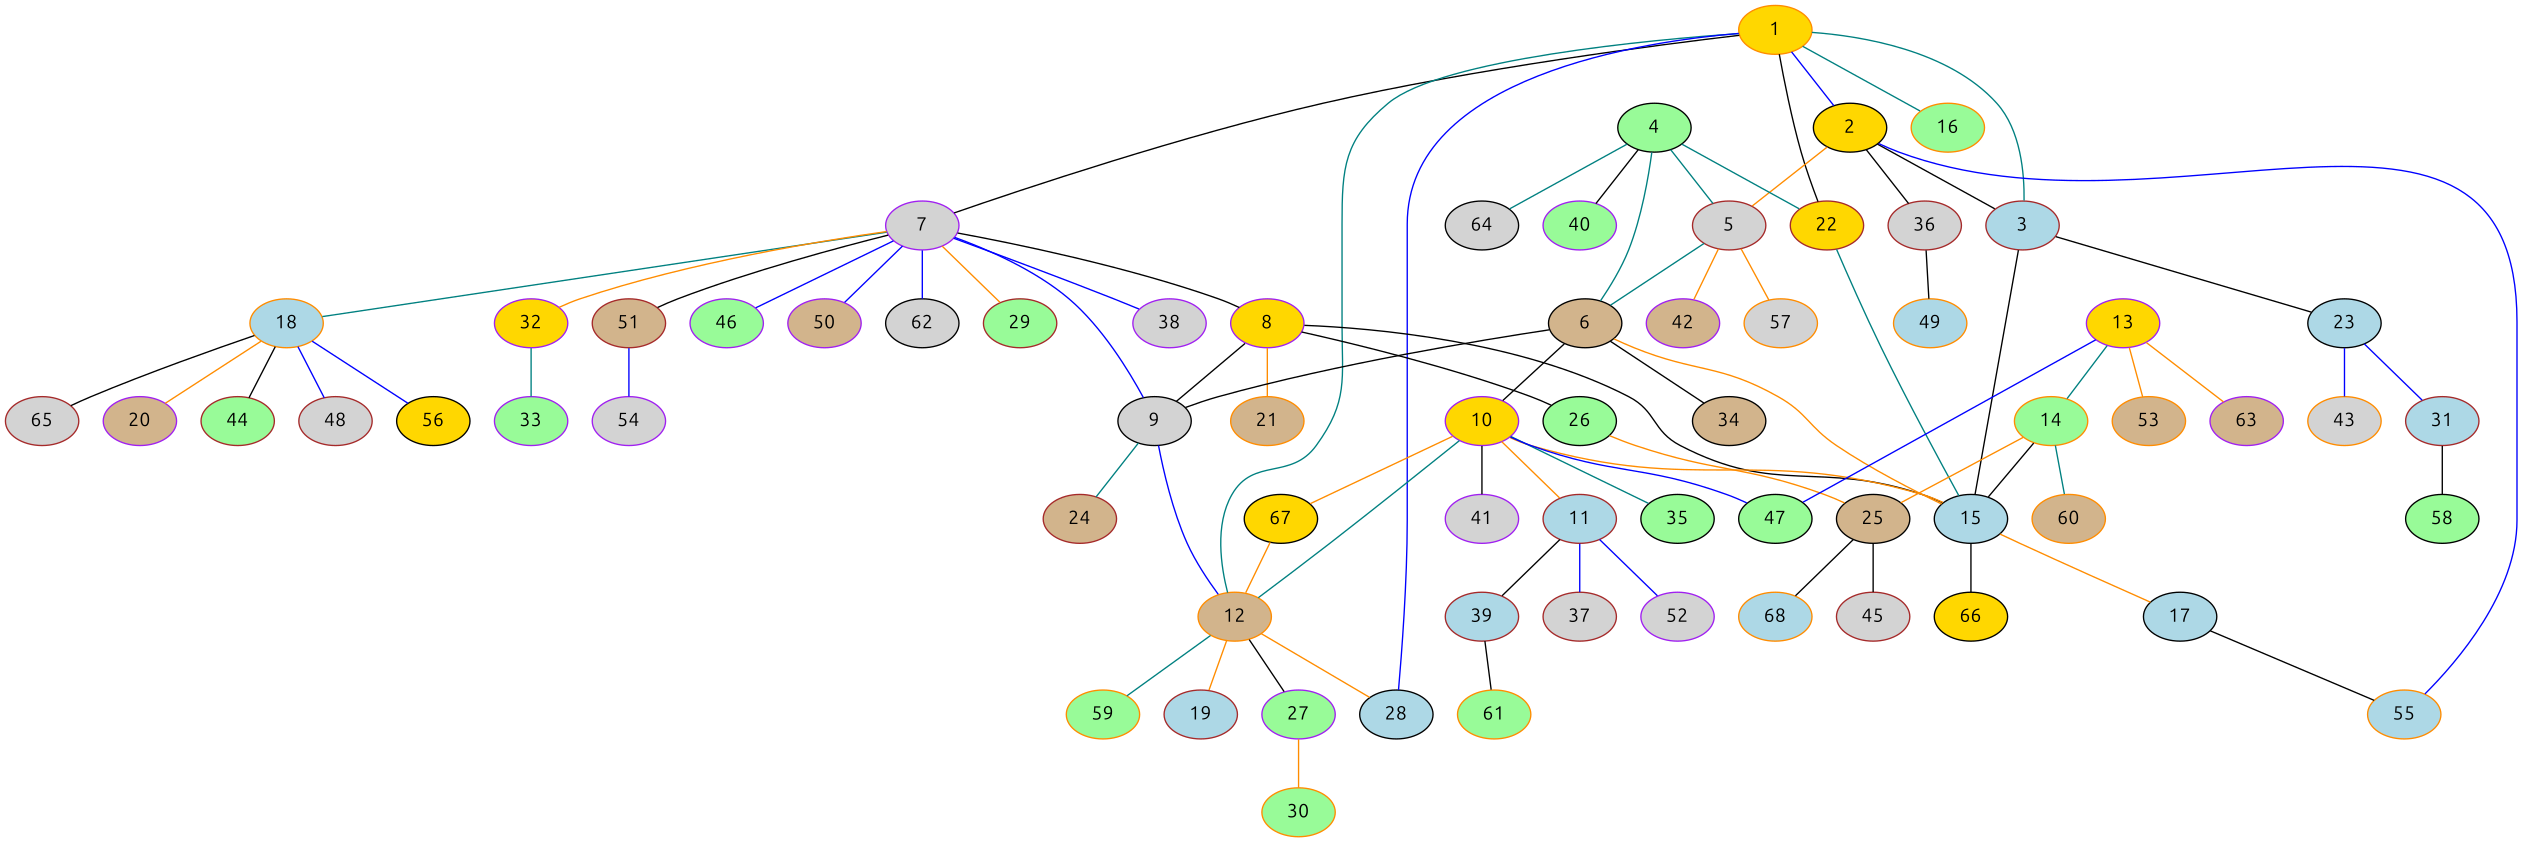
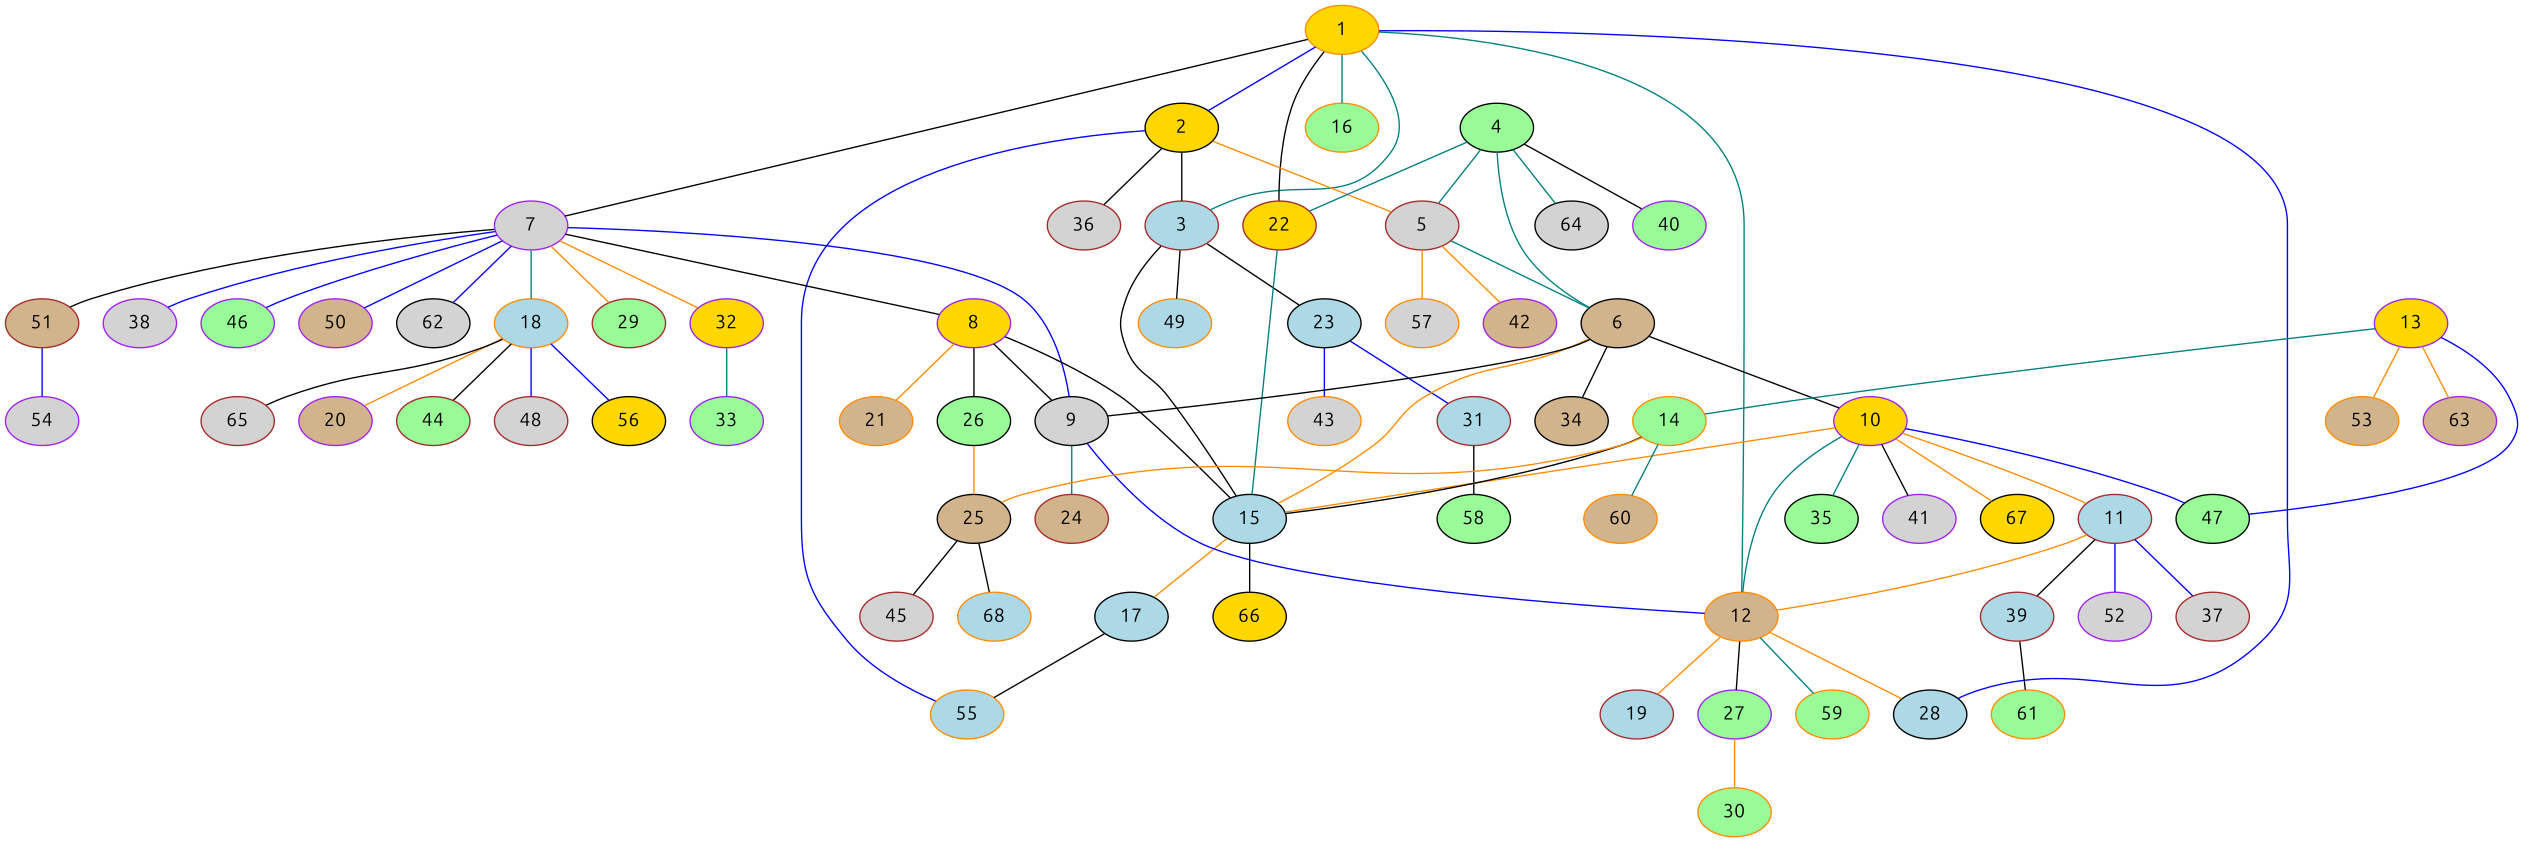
(1927, 275) -> (1178, 275)
(1258, 568) -> (1934, 580)
